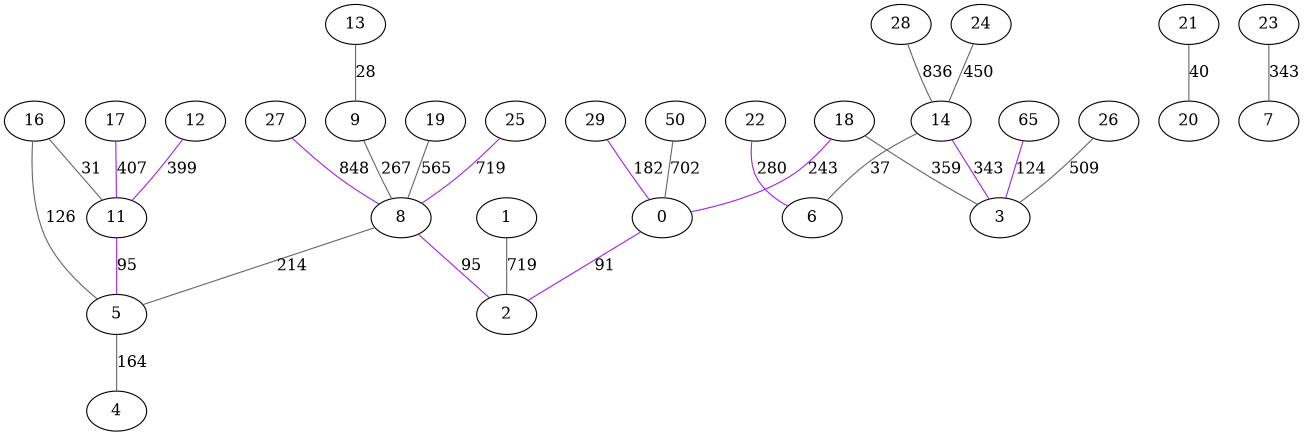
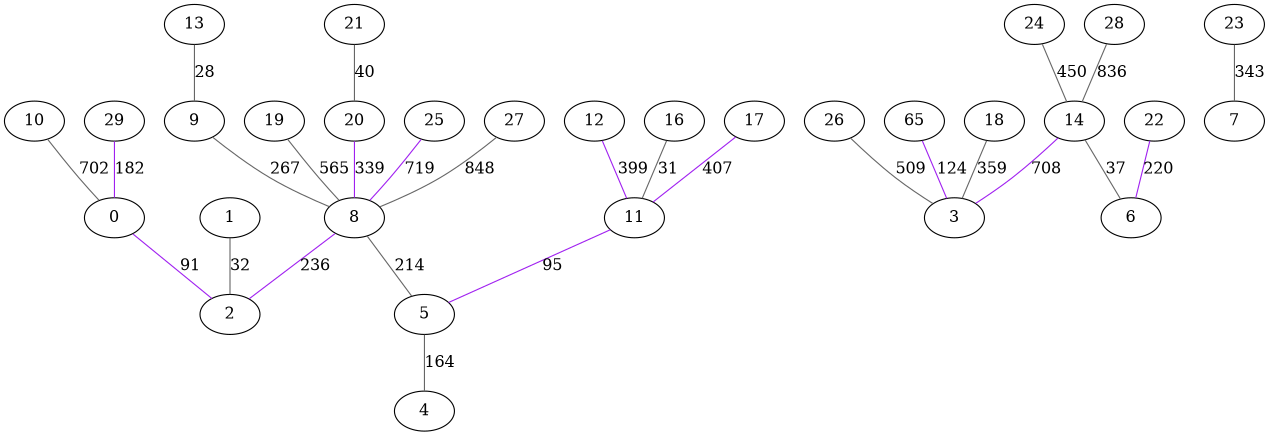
(676, 121) -> (34, 121)
none -> (354, 169)
(772, 169) -> (1159, 169)
(989, 169) -> (1047, 169)
(334, 174) -> (441, 177)
(775, 185) -> none
(42, 230) -> none
(472, 266) -> (316, 266)
(522, 266) -> (241, 266)
